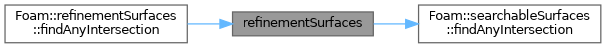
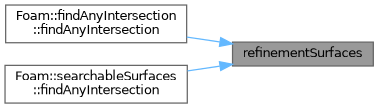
(96, 24) -> (96, 24)
(390, 24) -> (204, 69)
